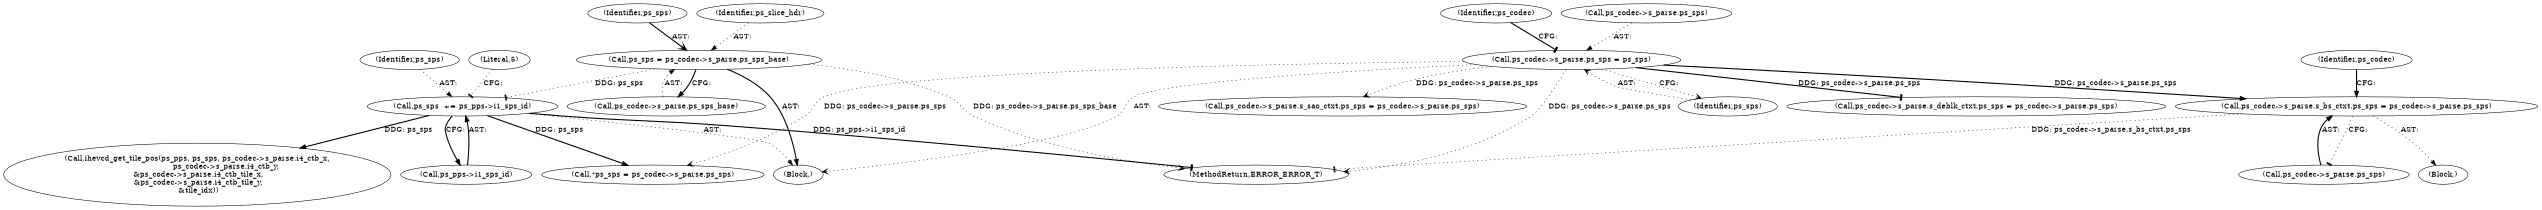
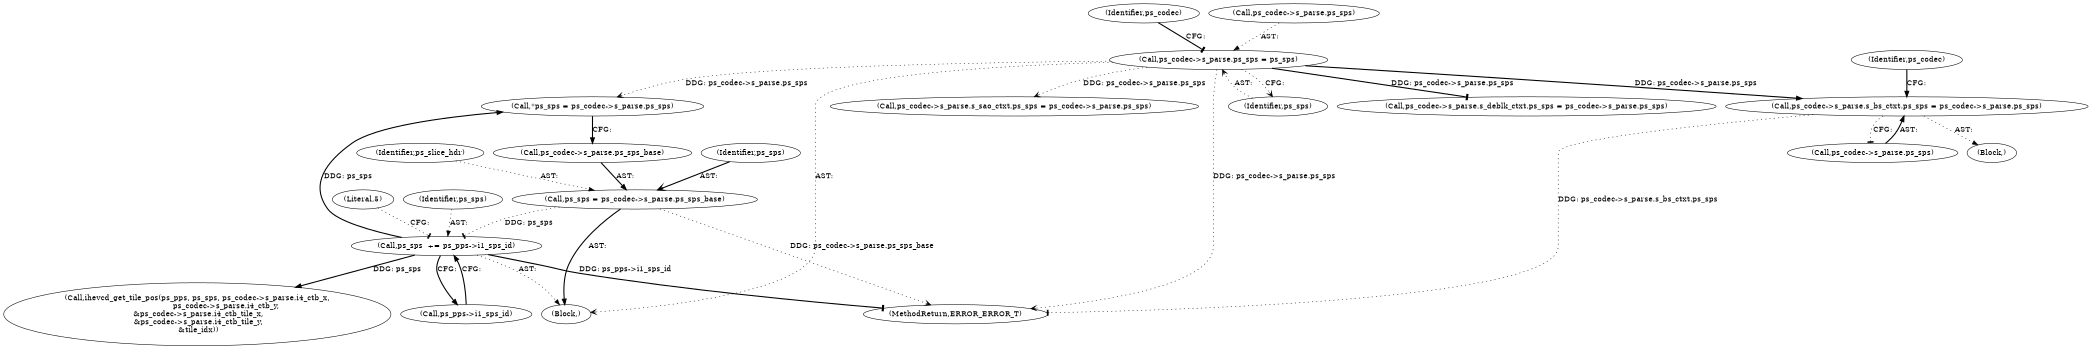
(690, 82) -> (592, 127)
(663, 83) -> (612, 174)
(479, 130) -> (473, 269)
